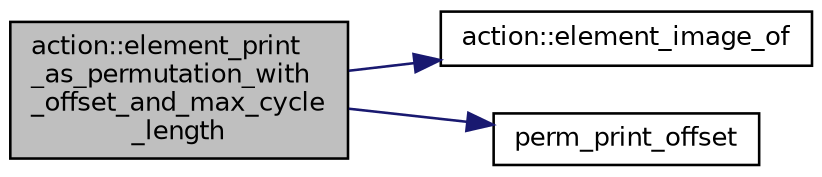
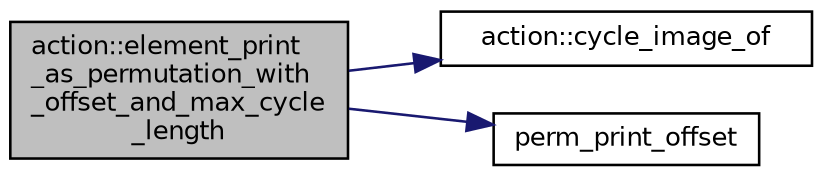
(626, 39) -> (626, 39)
